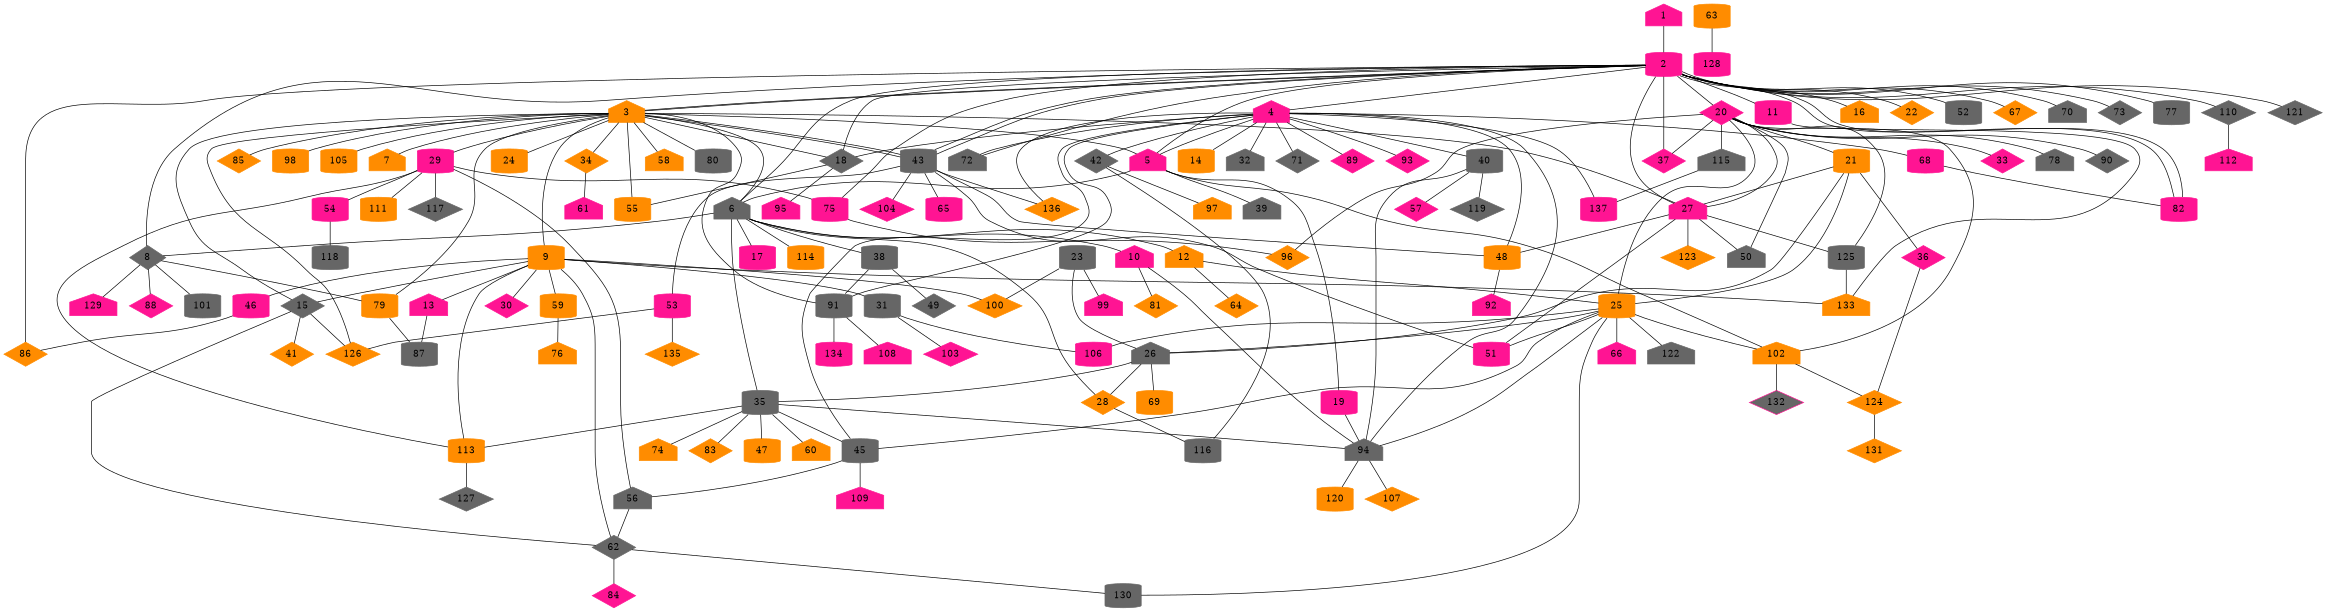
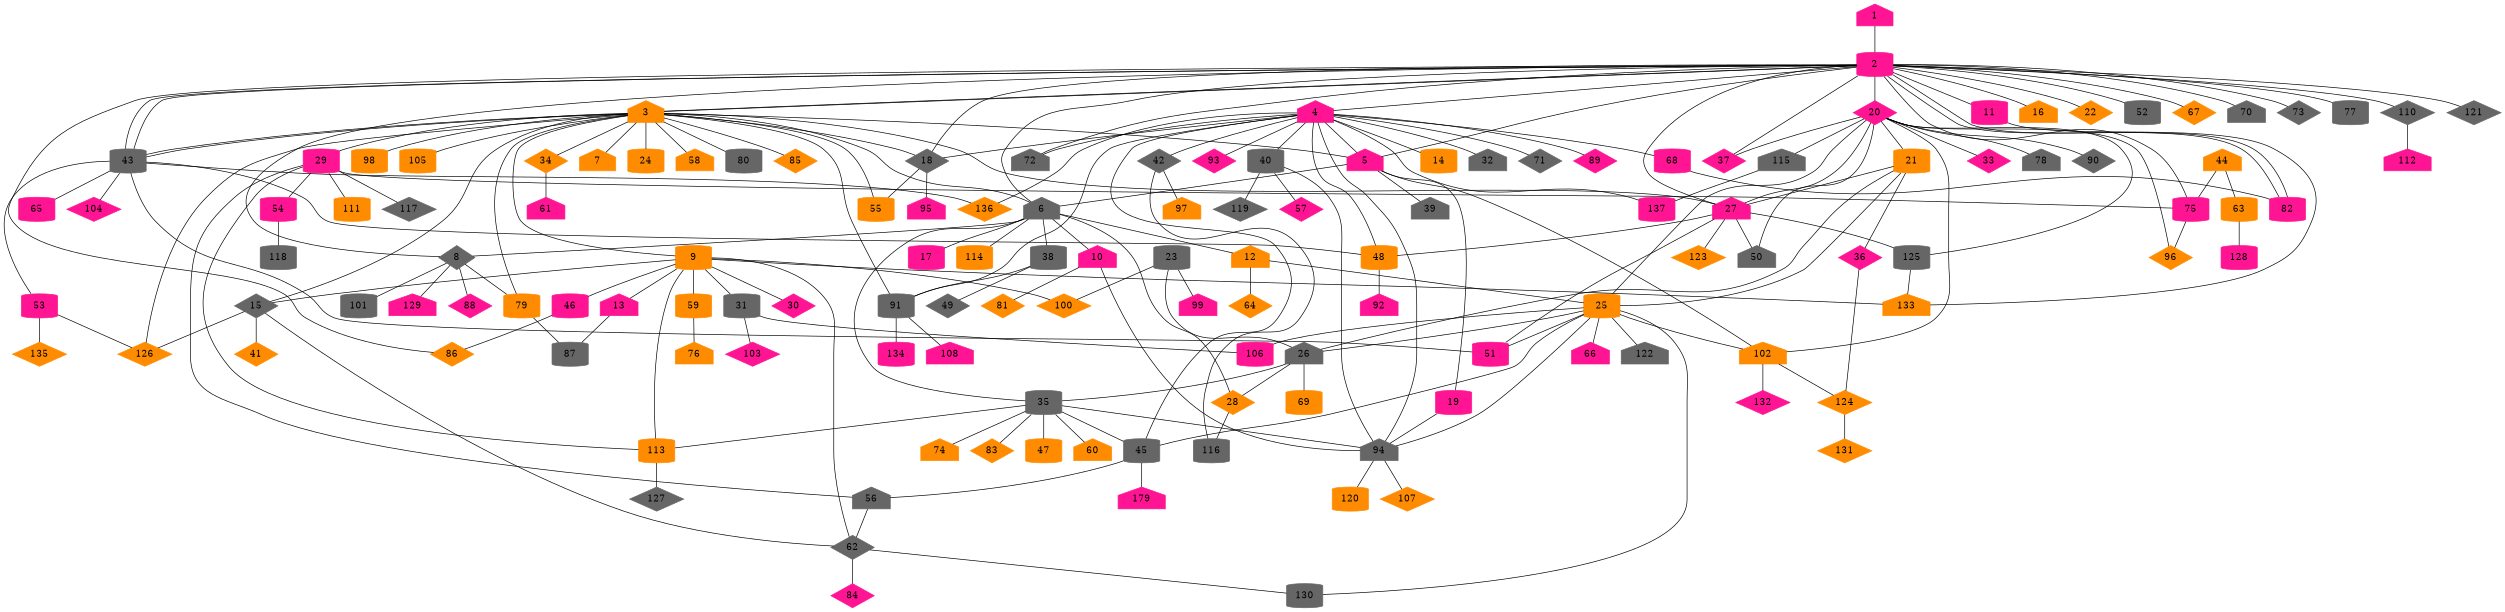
none -> (2222, 161)
(1777, 402) -> (1763, 402)
(860, 499) -> (1142, 499)
